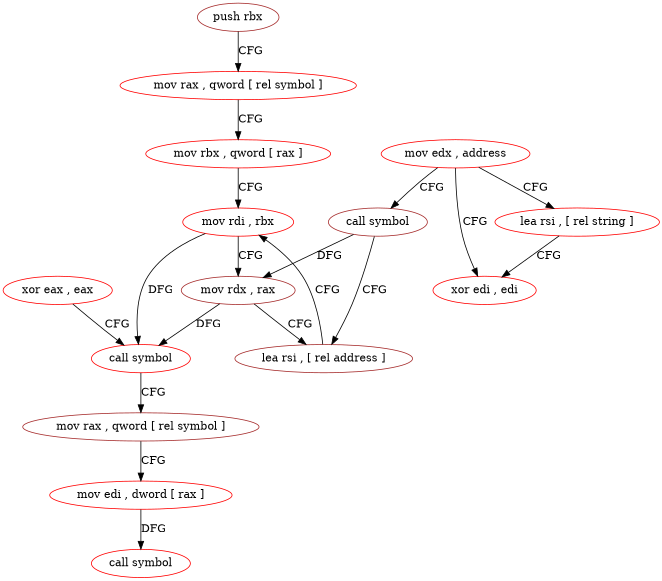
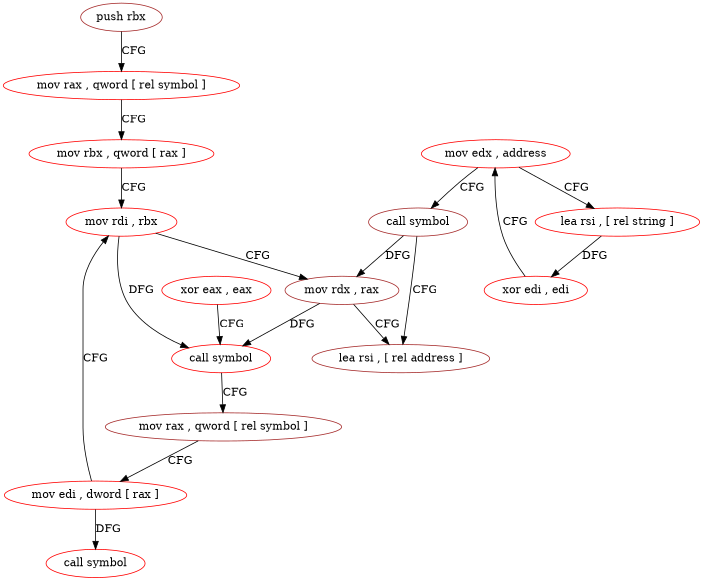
(459, 220) -> (501, 229)
(549, 256) -> (595, 256)
(307, 285) -> (83, 359)
